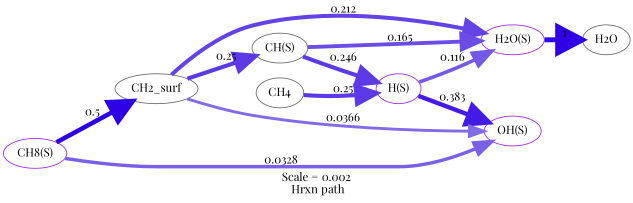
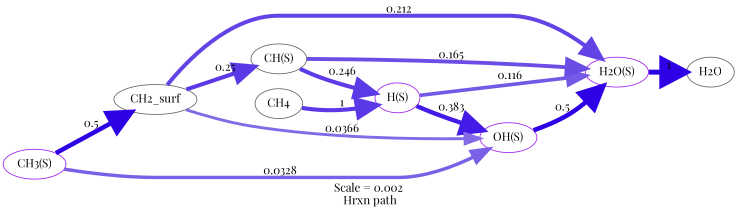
(342, 89) -> (341, 103)
none -> (561, 118)
(35, 153) -> (35, 164)
